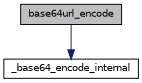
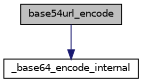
(71, 14) -> (71, 14)
